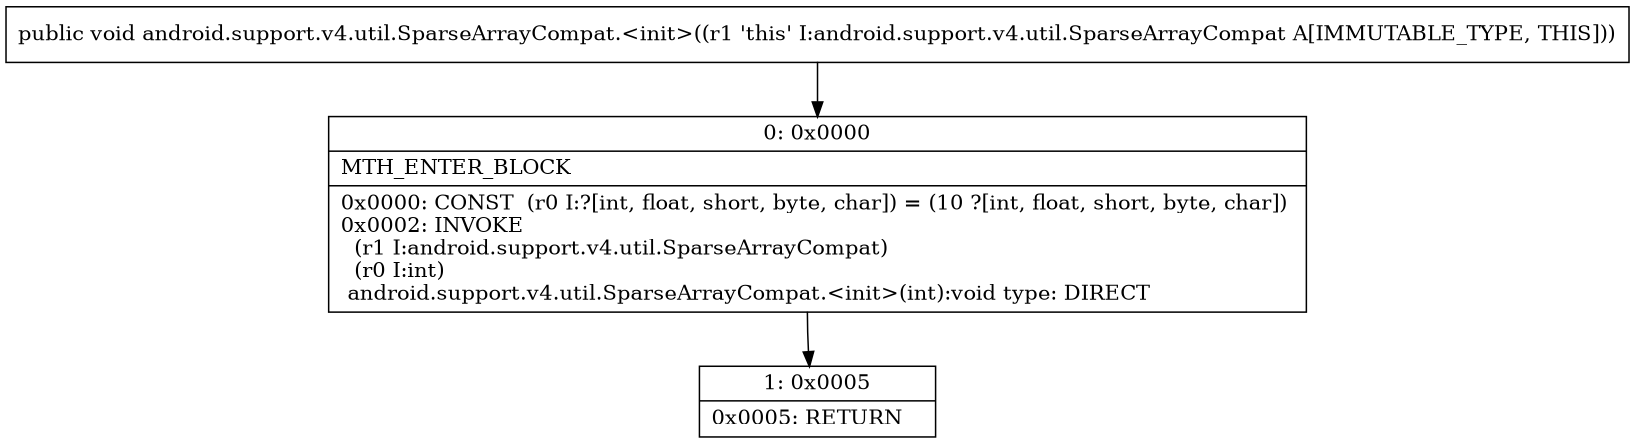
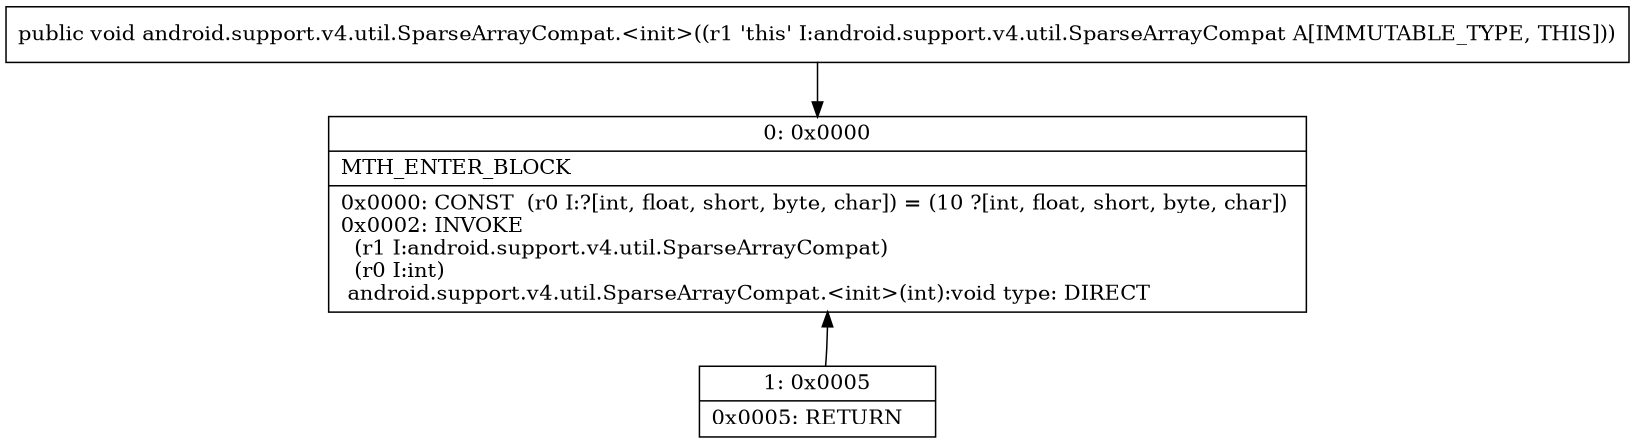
(808, 332) -> (827, 347)
